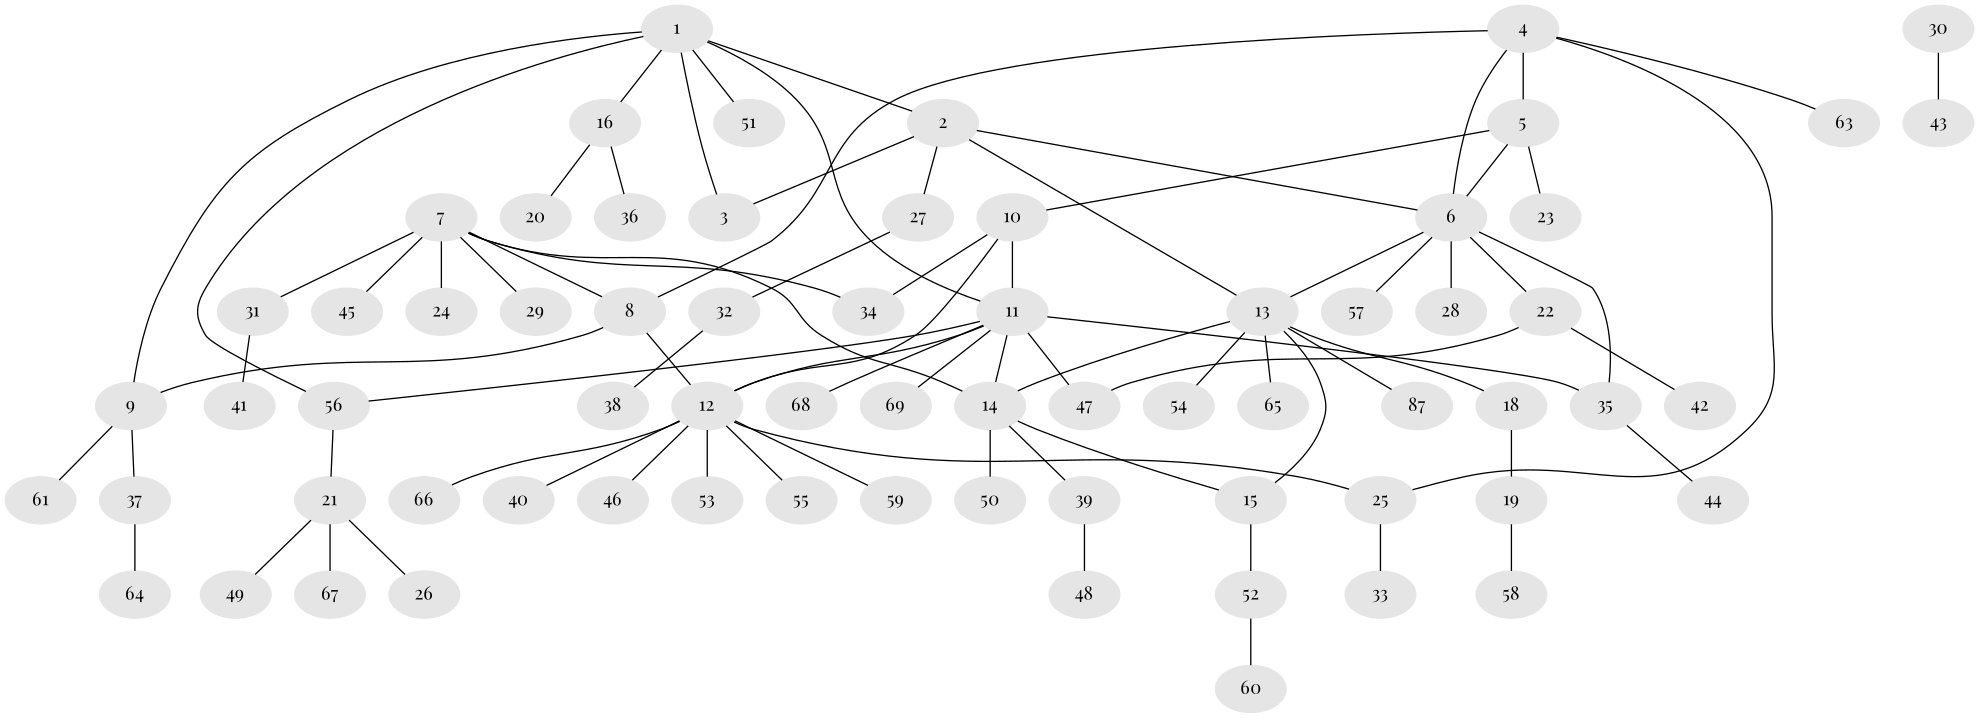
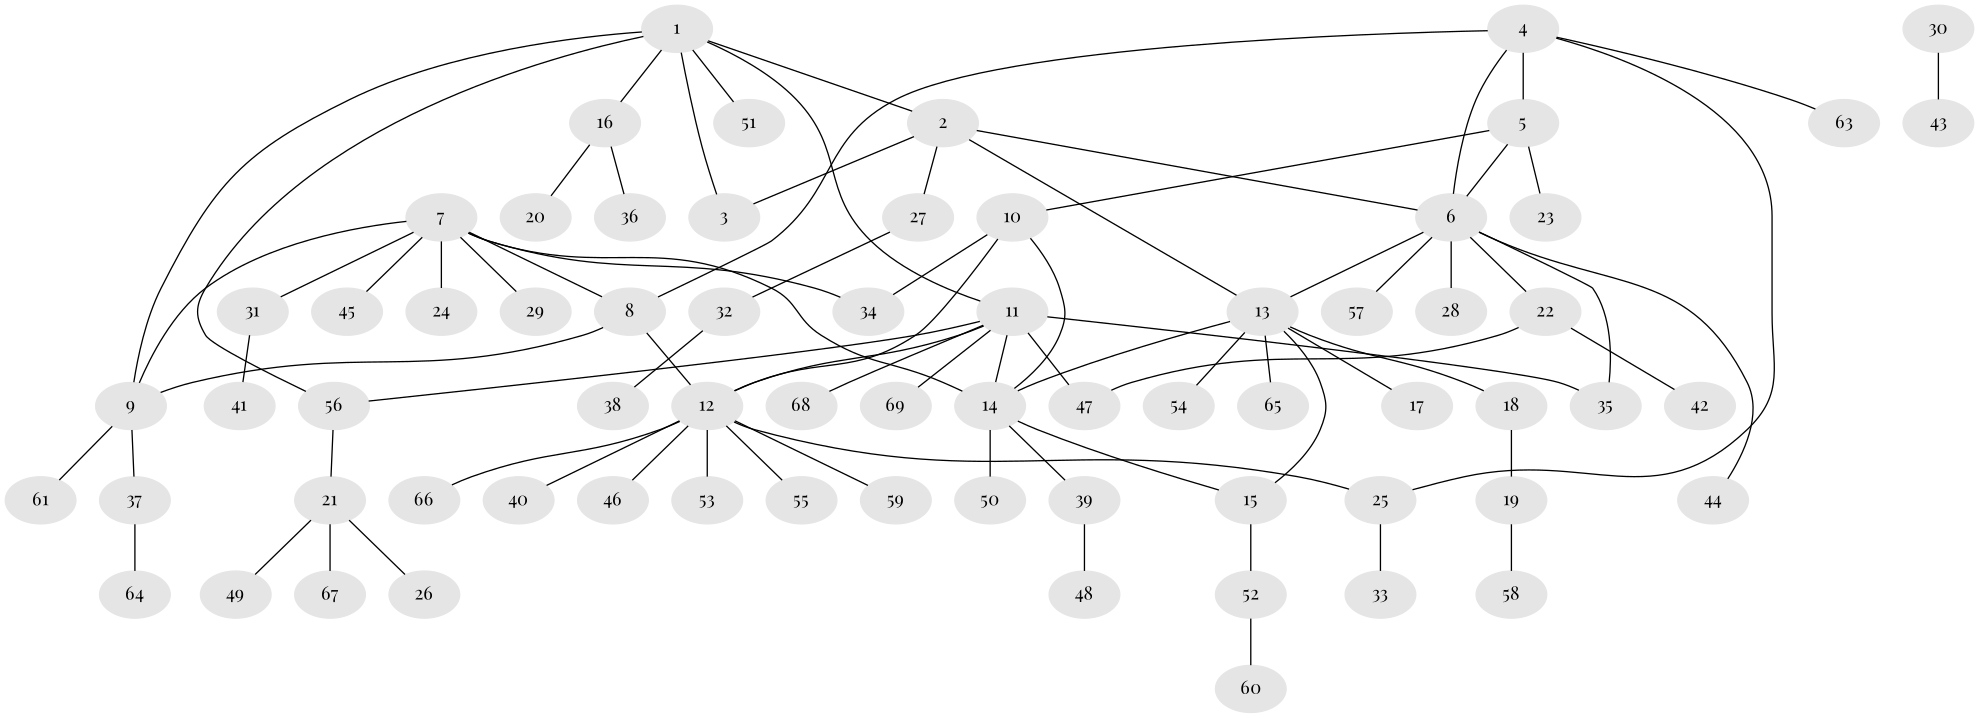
none -> (247, 263)
(1012, 265) -> (1065, 309)
(1417, 406) -> (1417, 406)
(1660, 453) -> (1677, 303)
